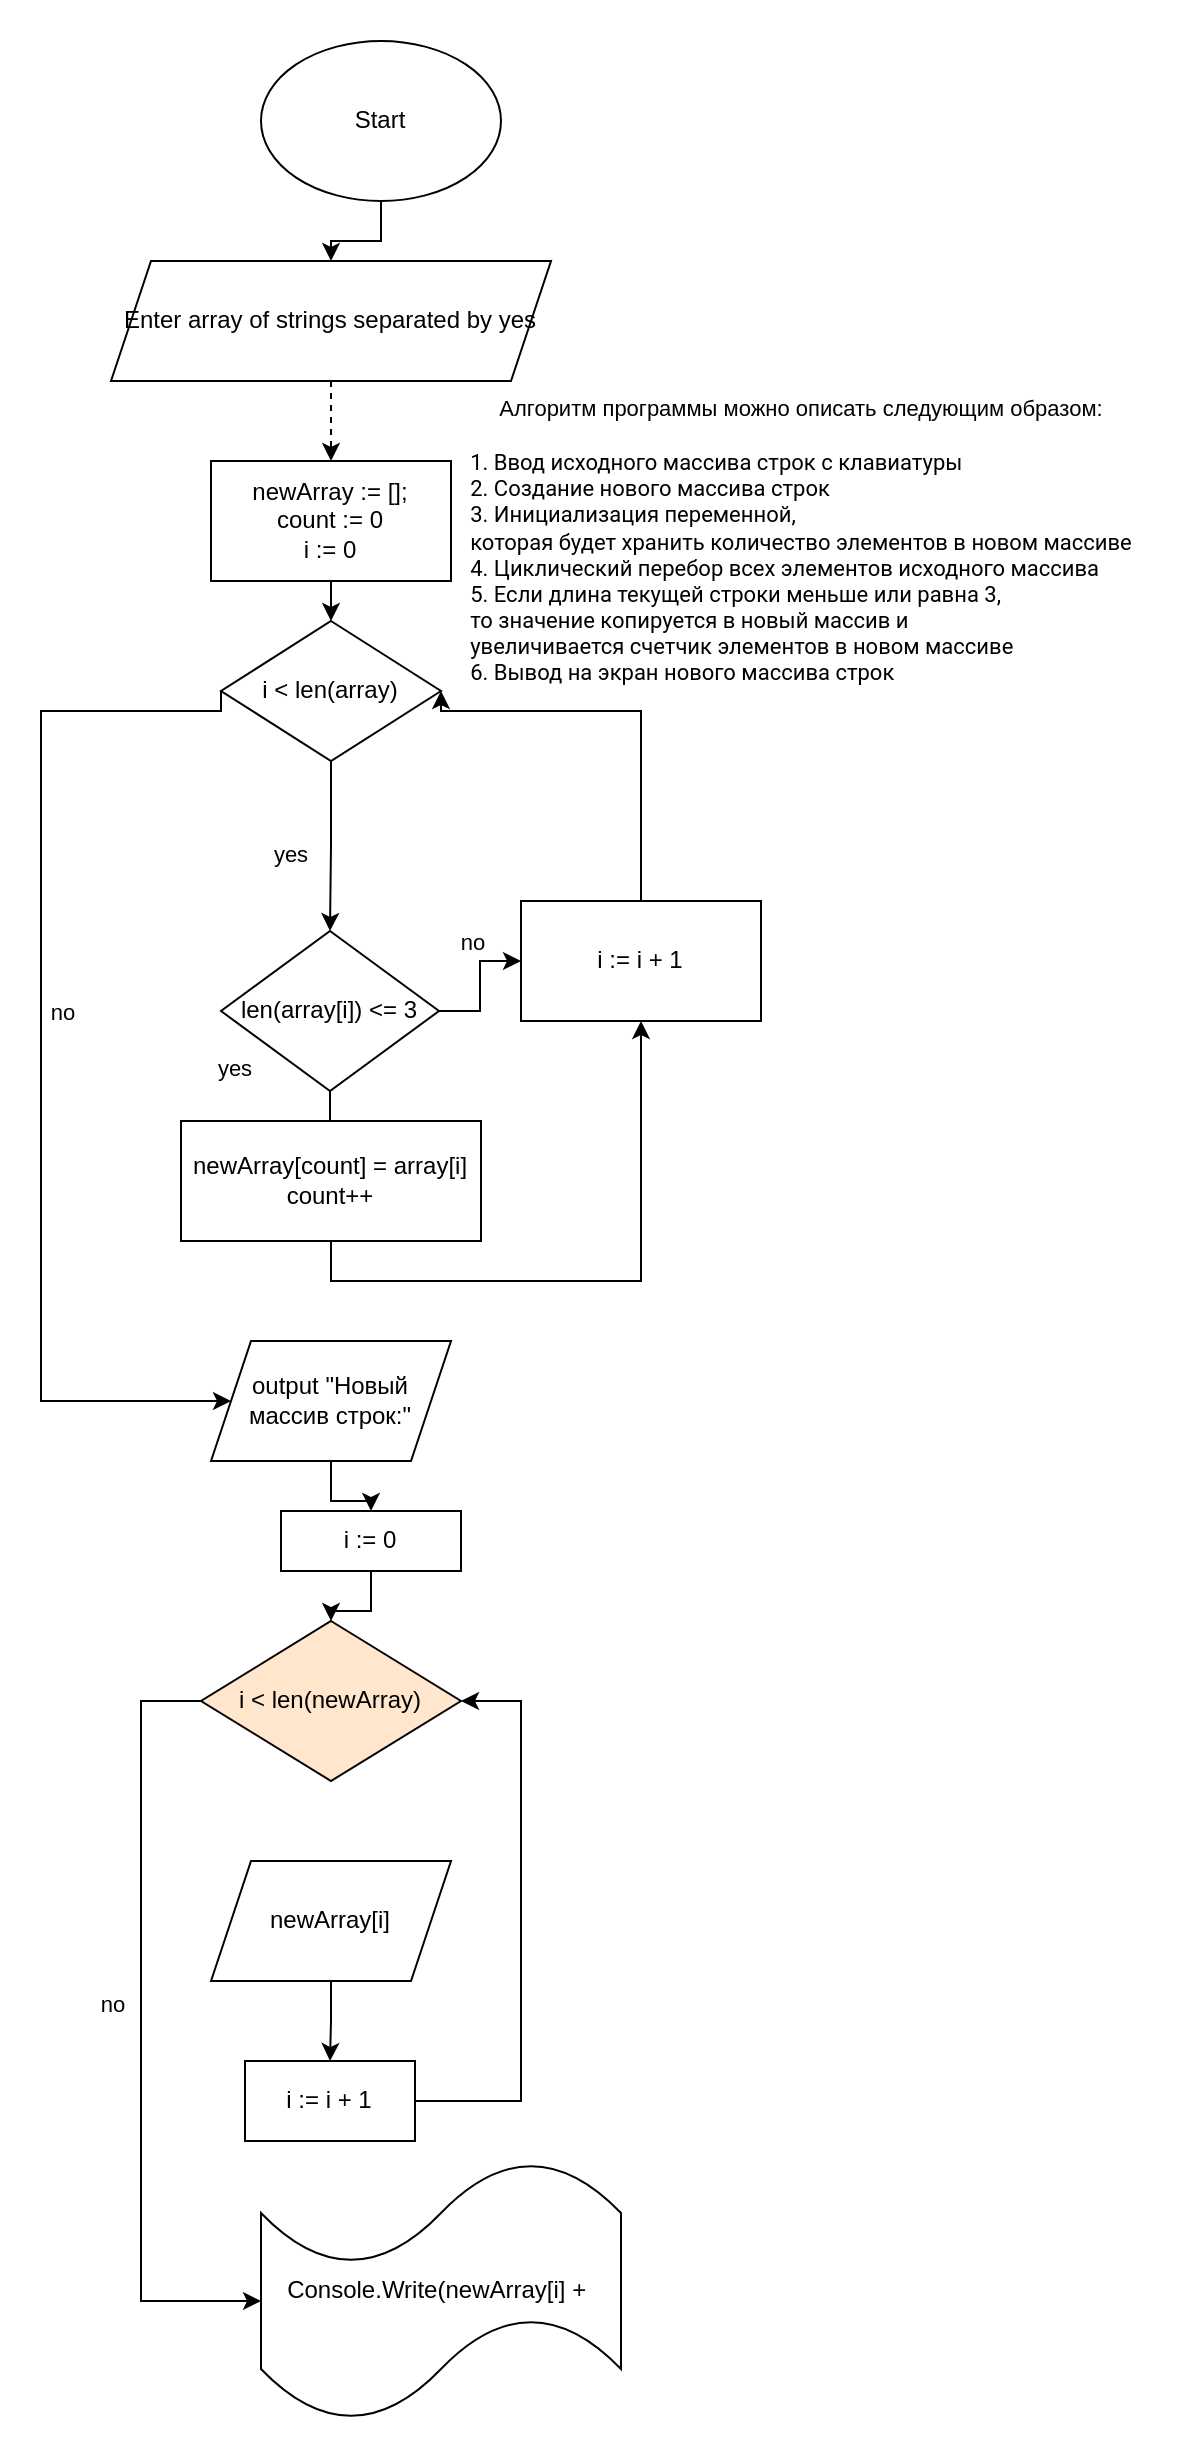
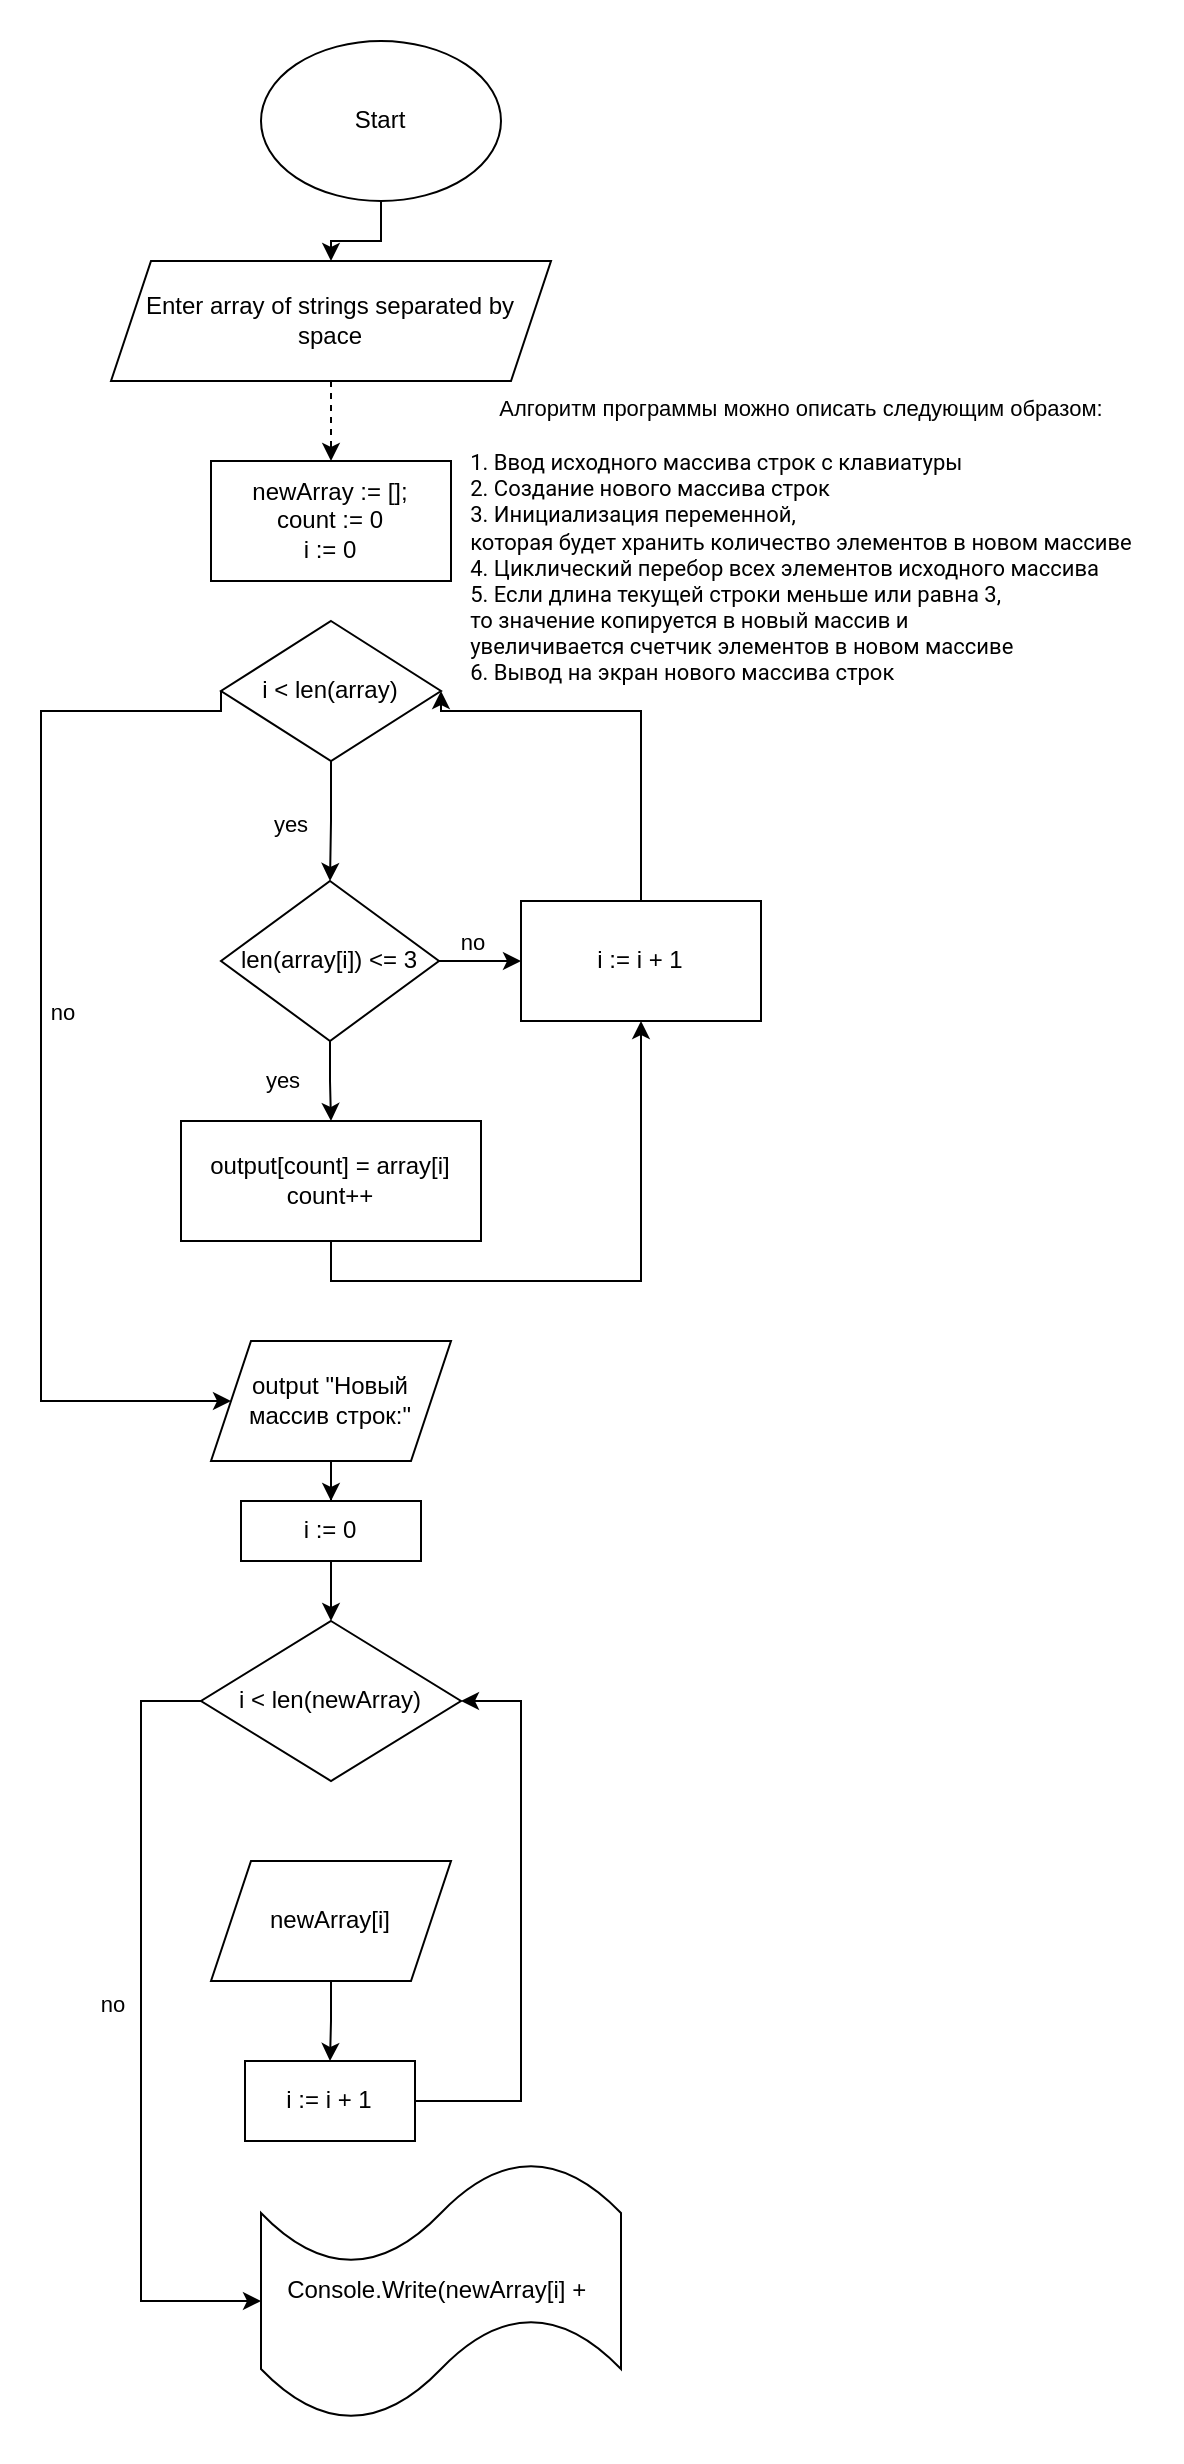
(331, 321) -> (331, 321)
(331, 594) -> none
(330, 1011) -> (330, 961)
(331, 1181) -> (331, 1181)
(371, 1541) -> (331, 1531)
(331, 1701) -> (331, 1701)
